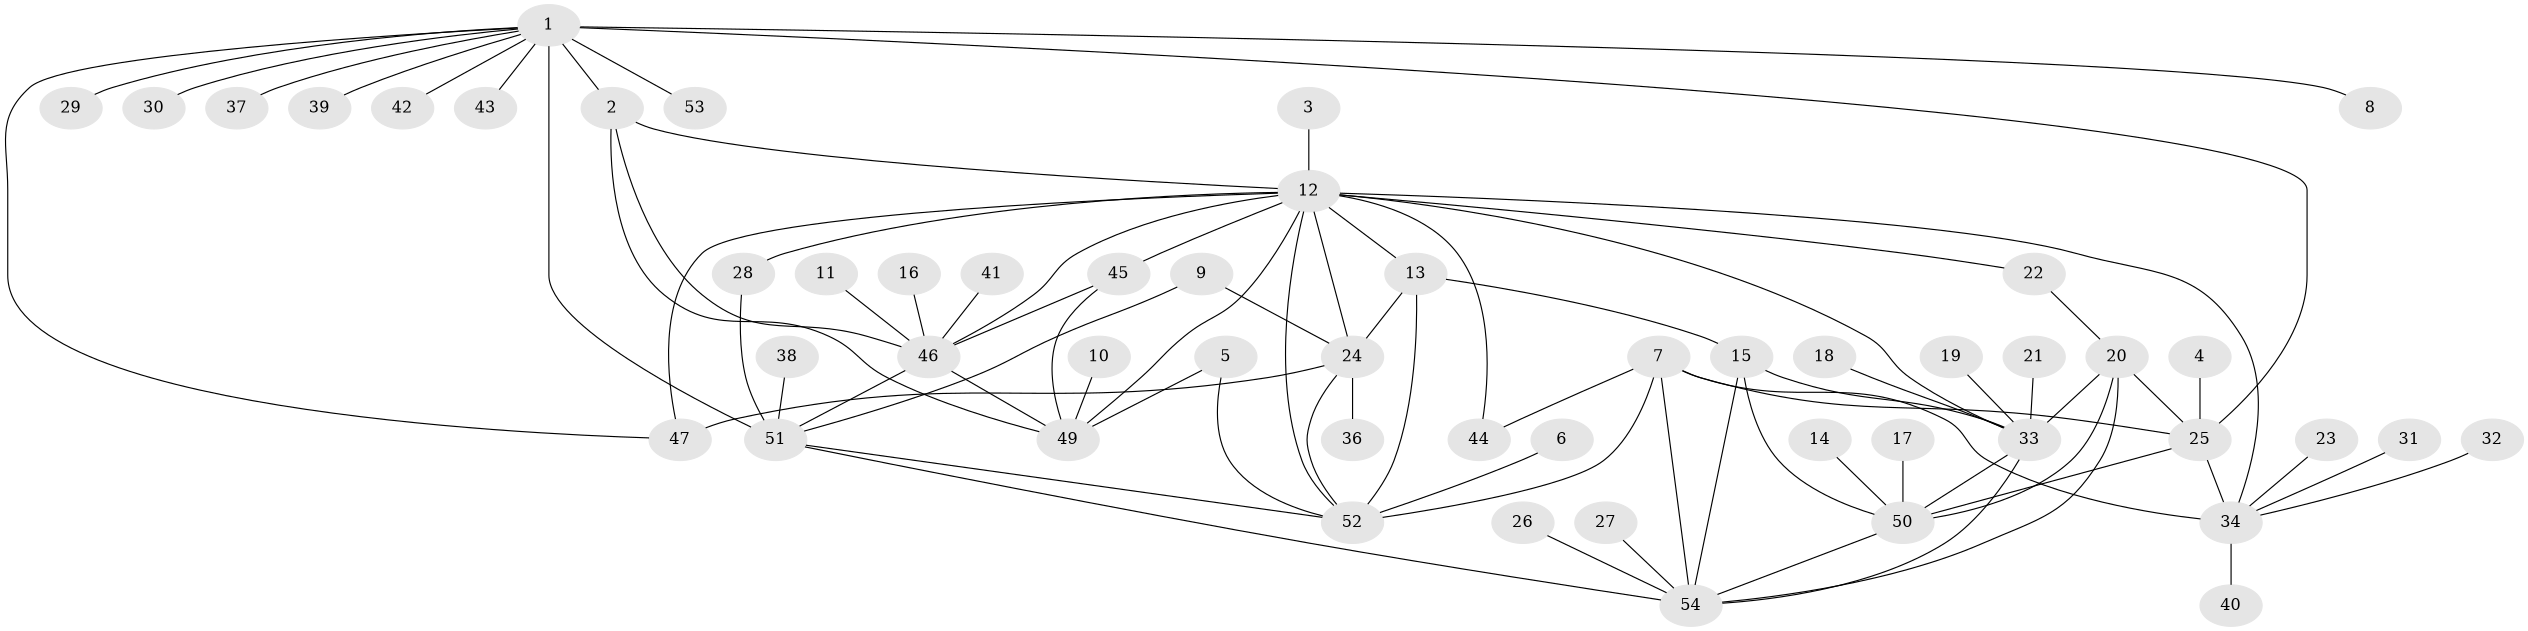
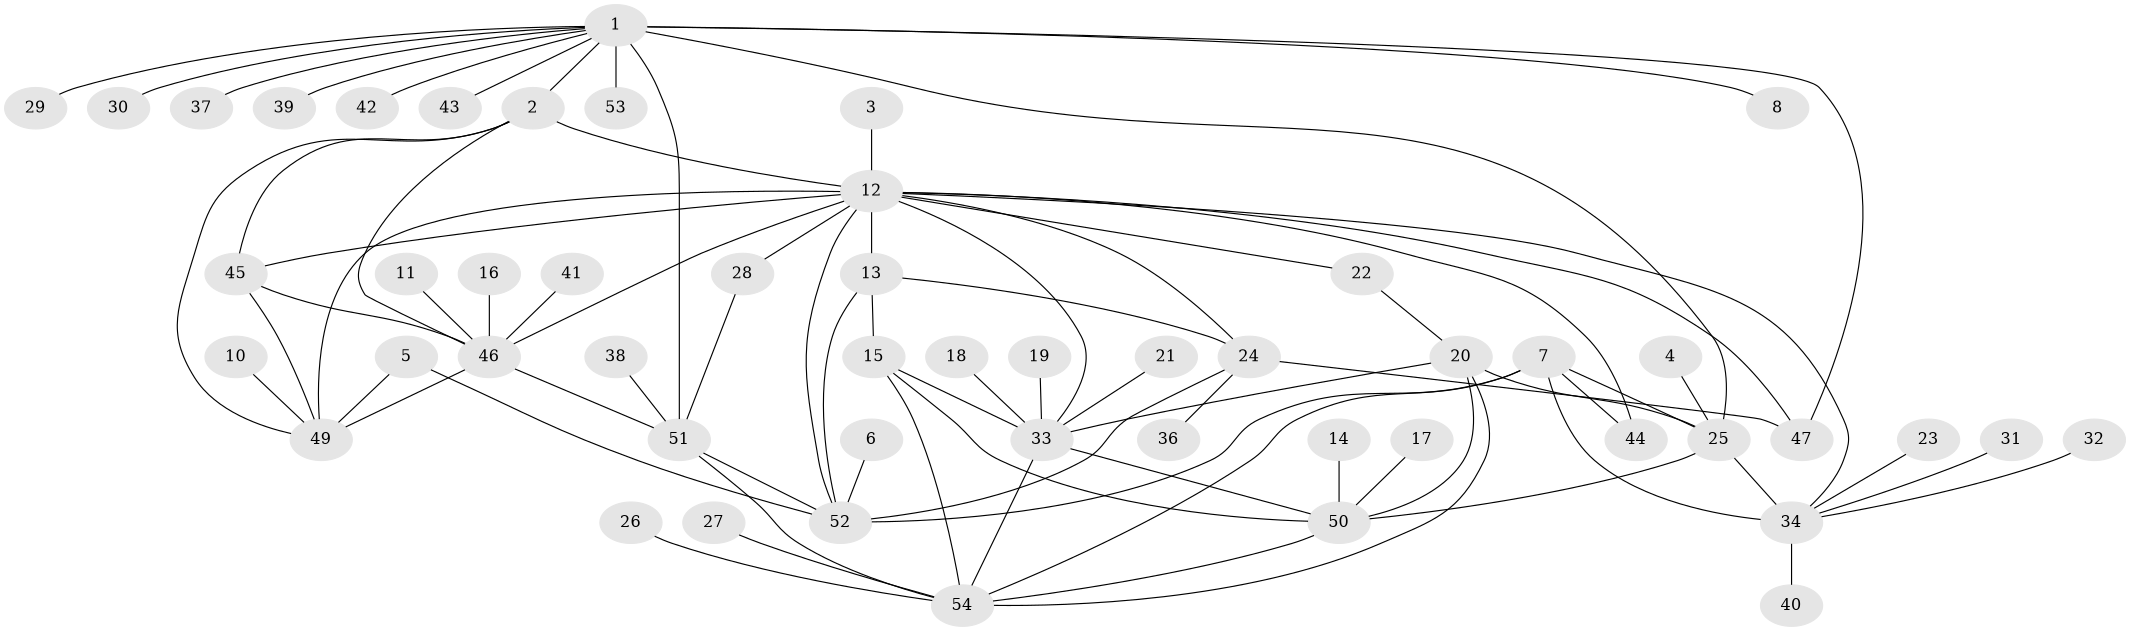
none -> (315, 151)
(1202, 274) -> none
